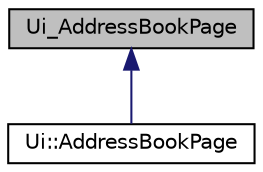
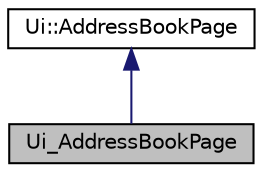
(131, 97) -> (131, 97)
